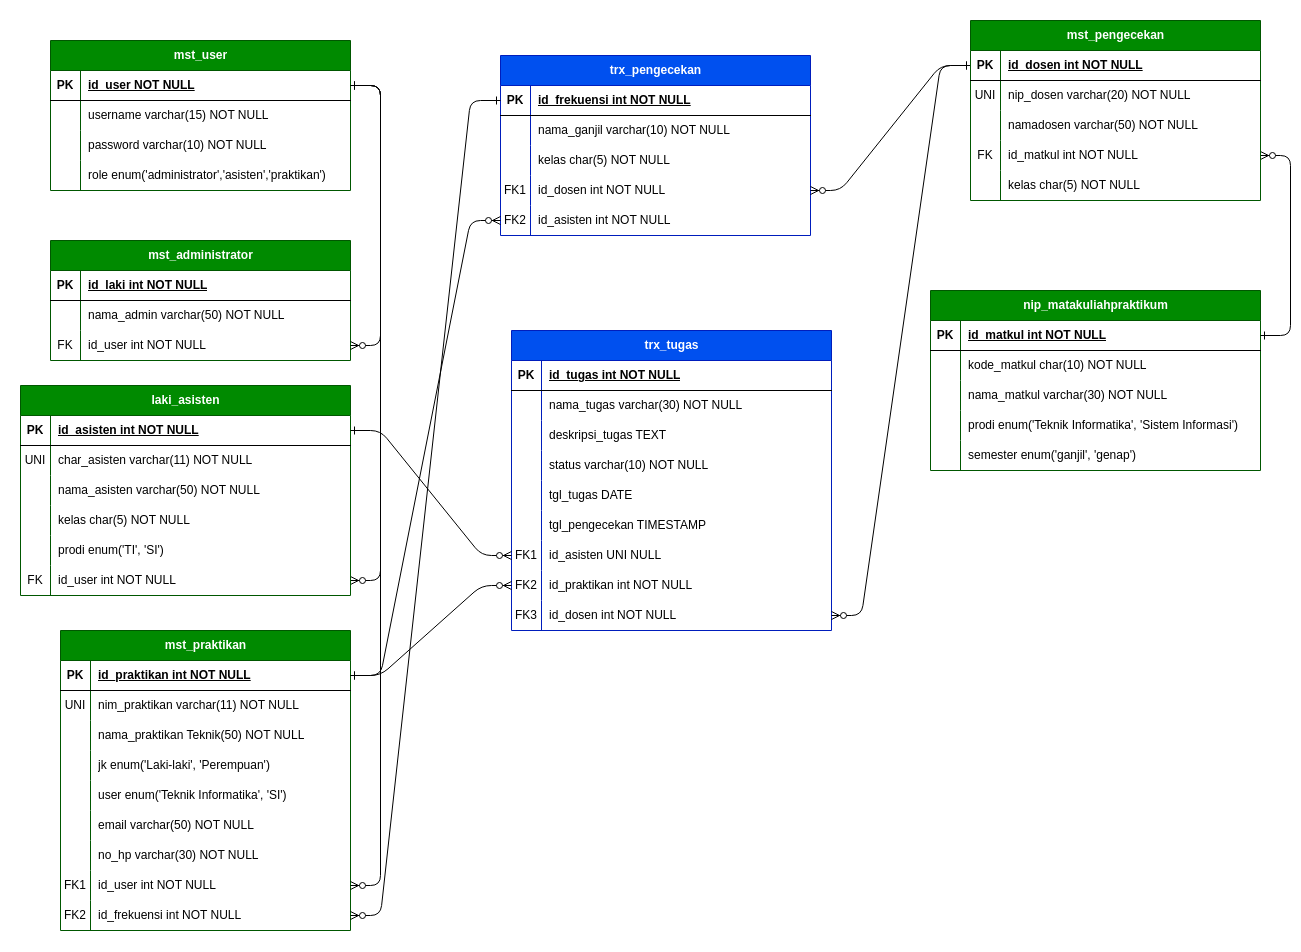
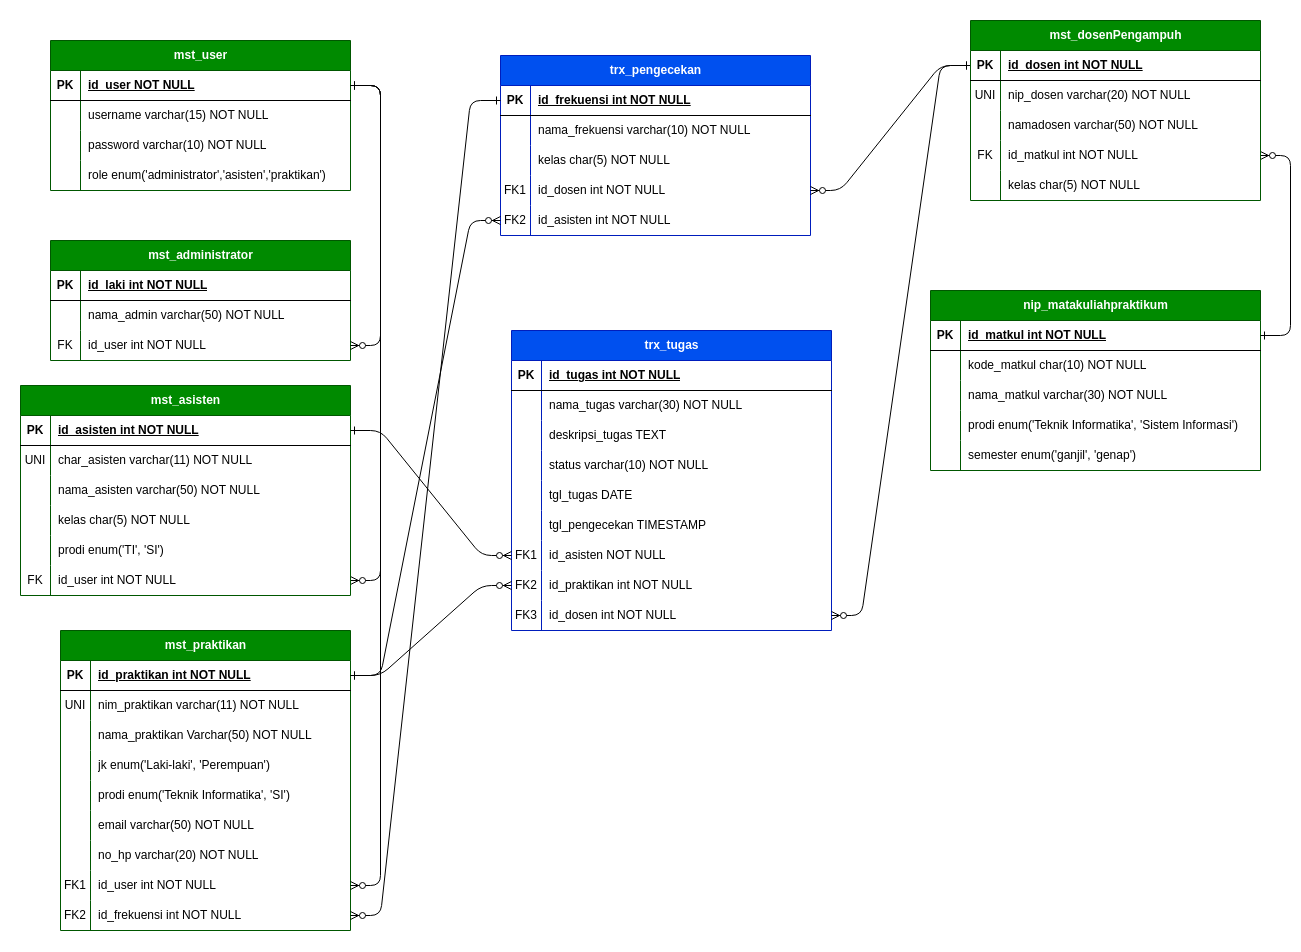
(1116, 36) -> (1116, 36)
(638, 131) -> (650, 131)
(186, 401) -> (186, 401)
(607, 556) -> (607, 556)
(205, 736) -> (210, 736)
(207, 796) -> (209, 796)
(181, 856) -> (181, 856)
